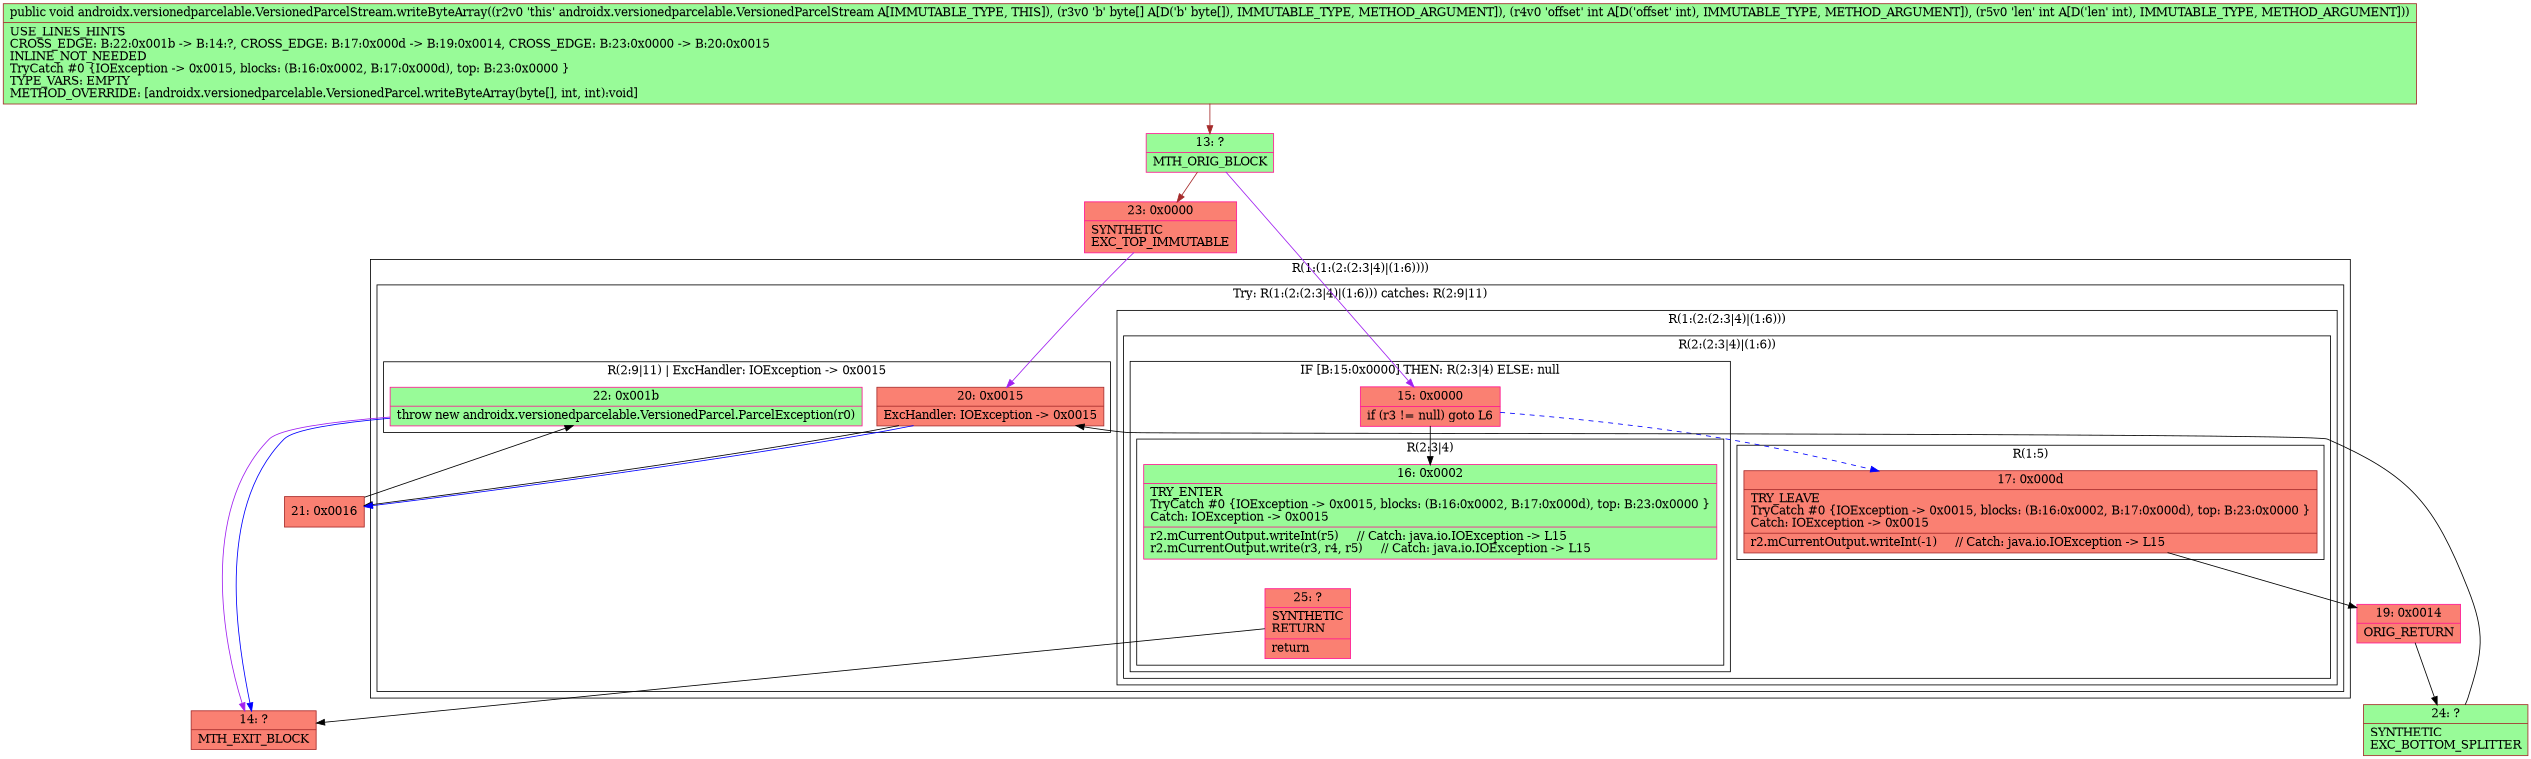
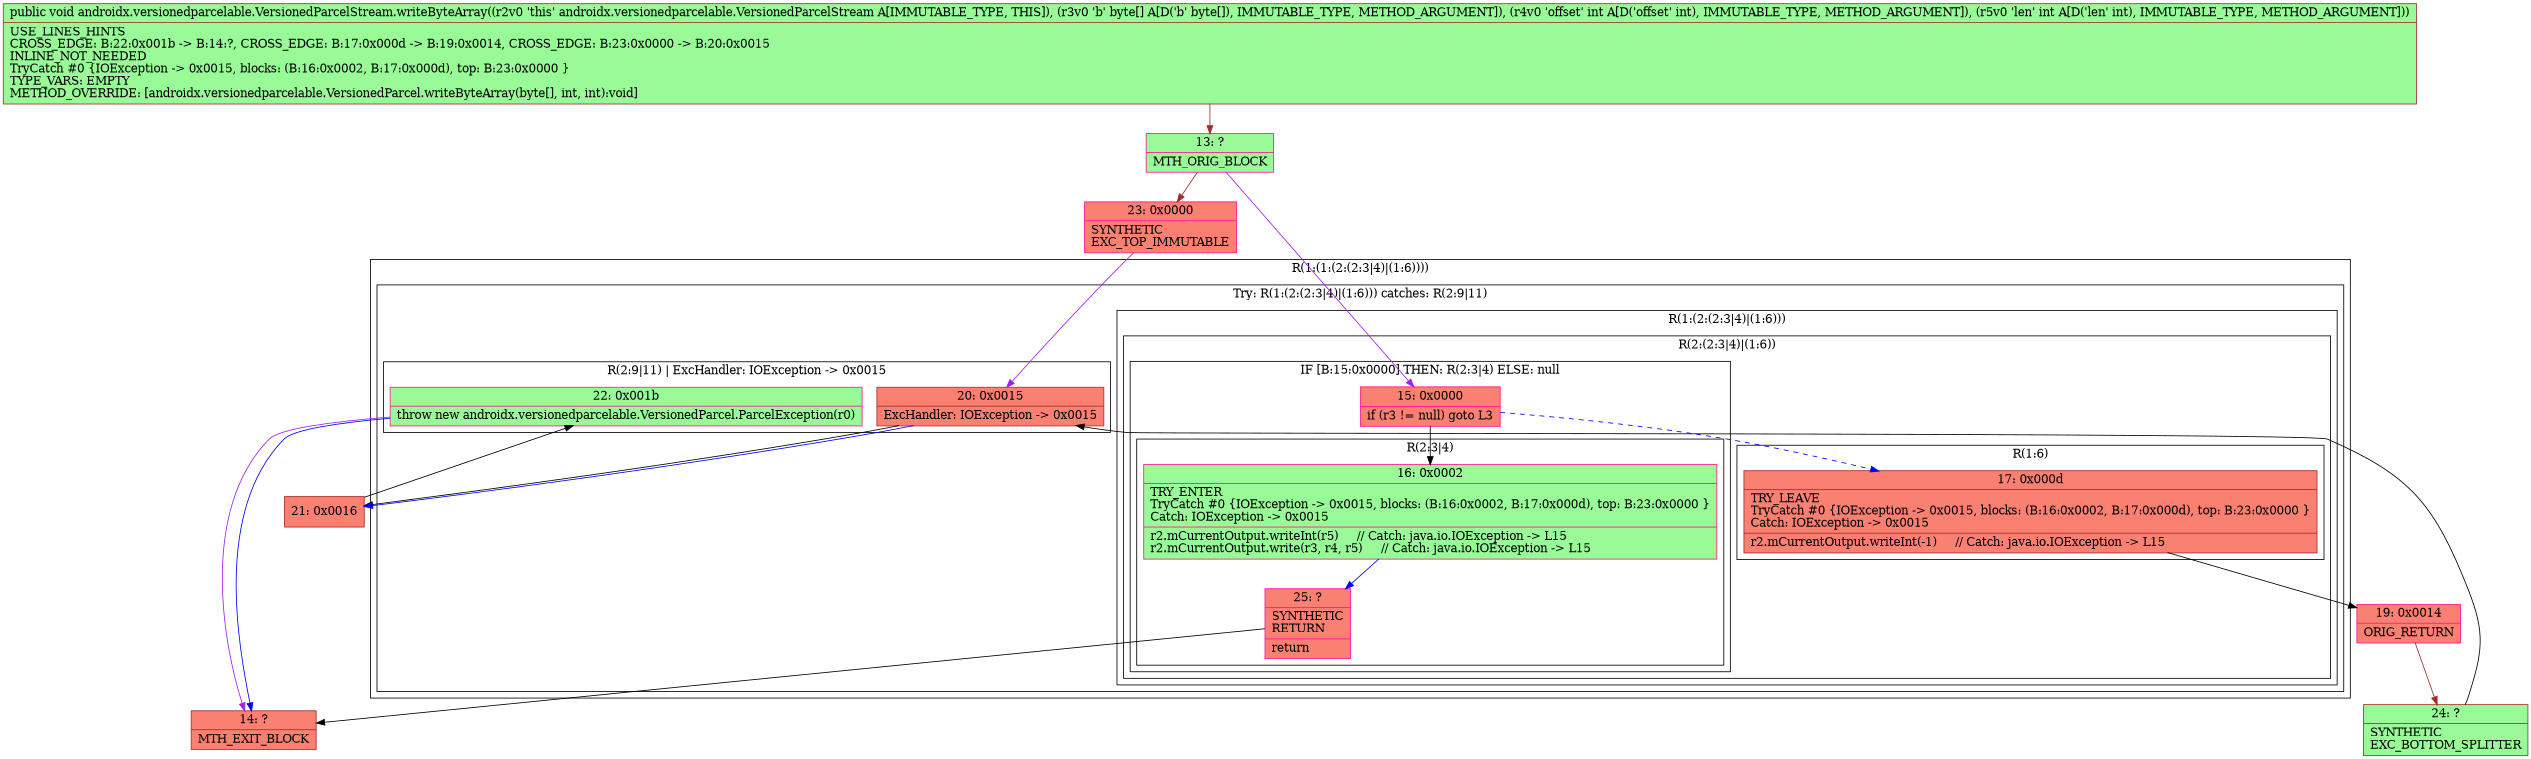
(1430, 416) -> (1430, 416)
(2030, 455) -> (2030, 455)
none -> (1365, 571)
(2425, 670) -> (2425, 670)
